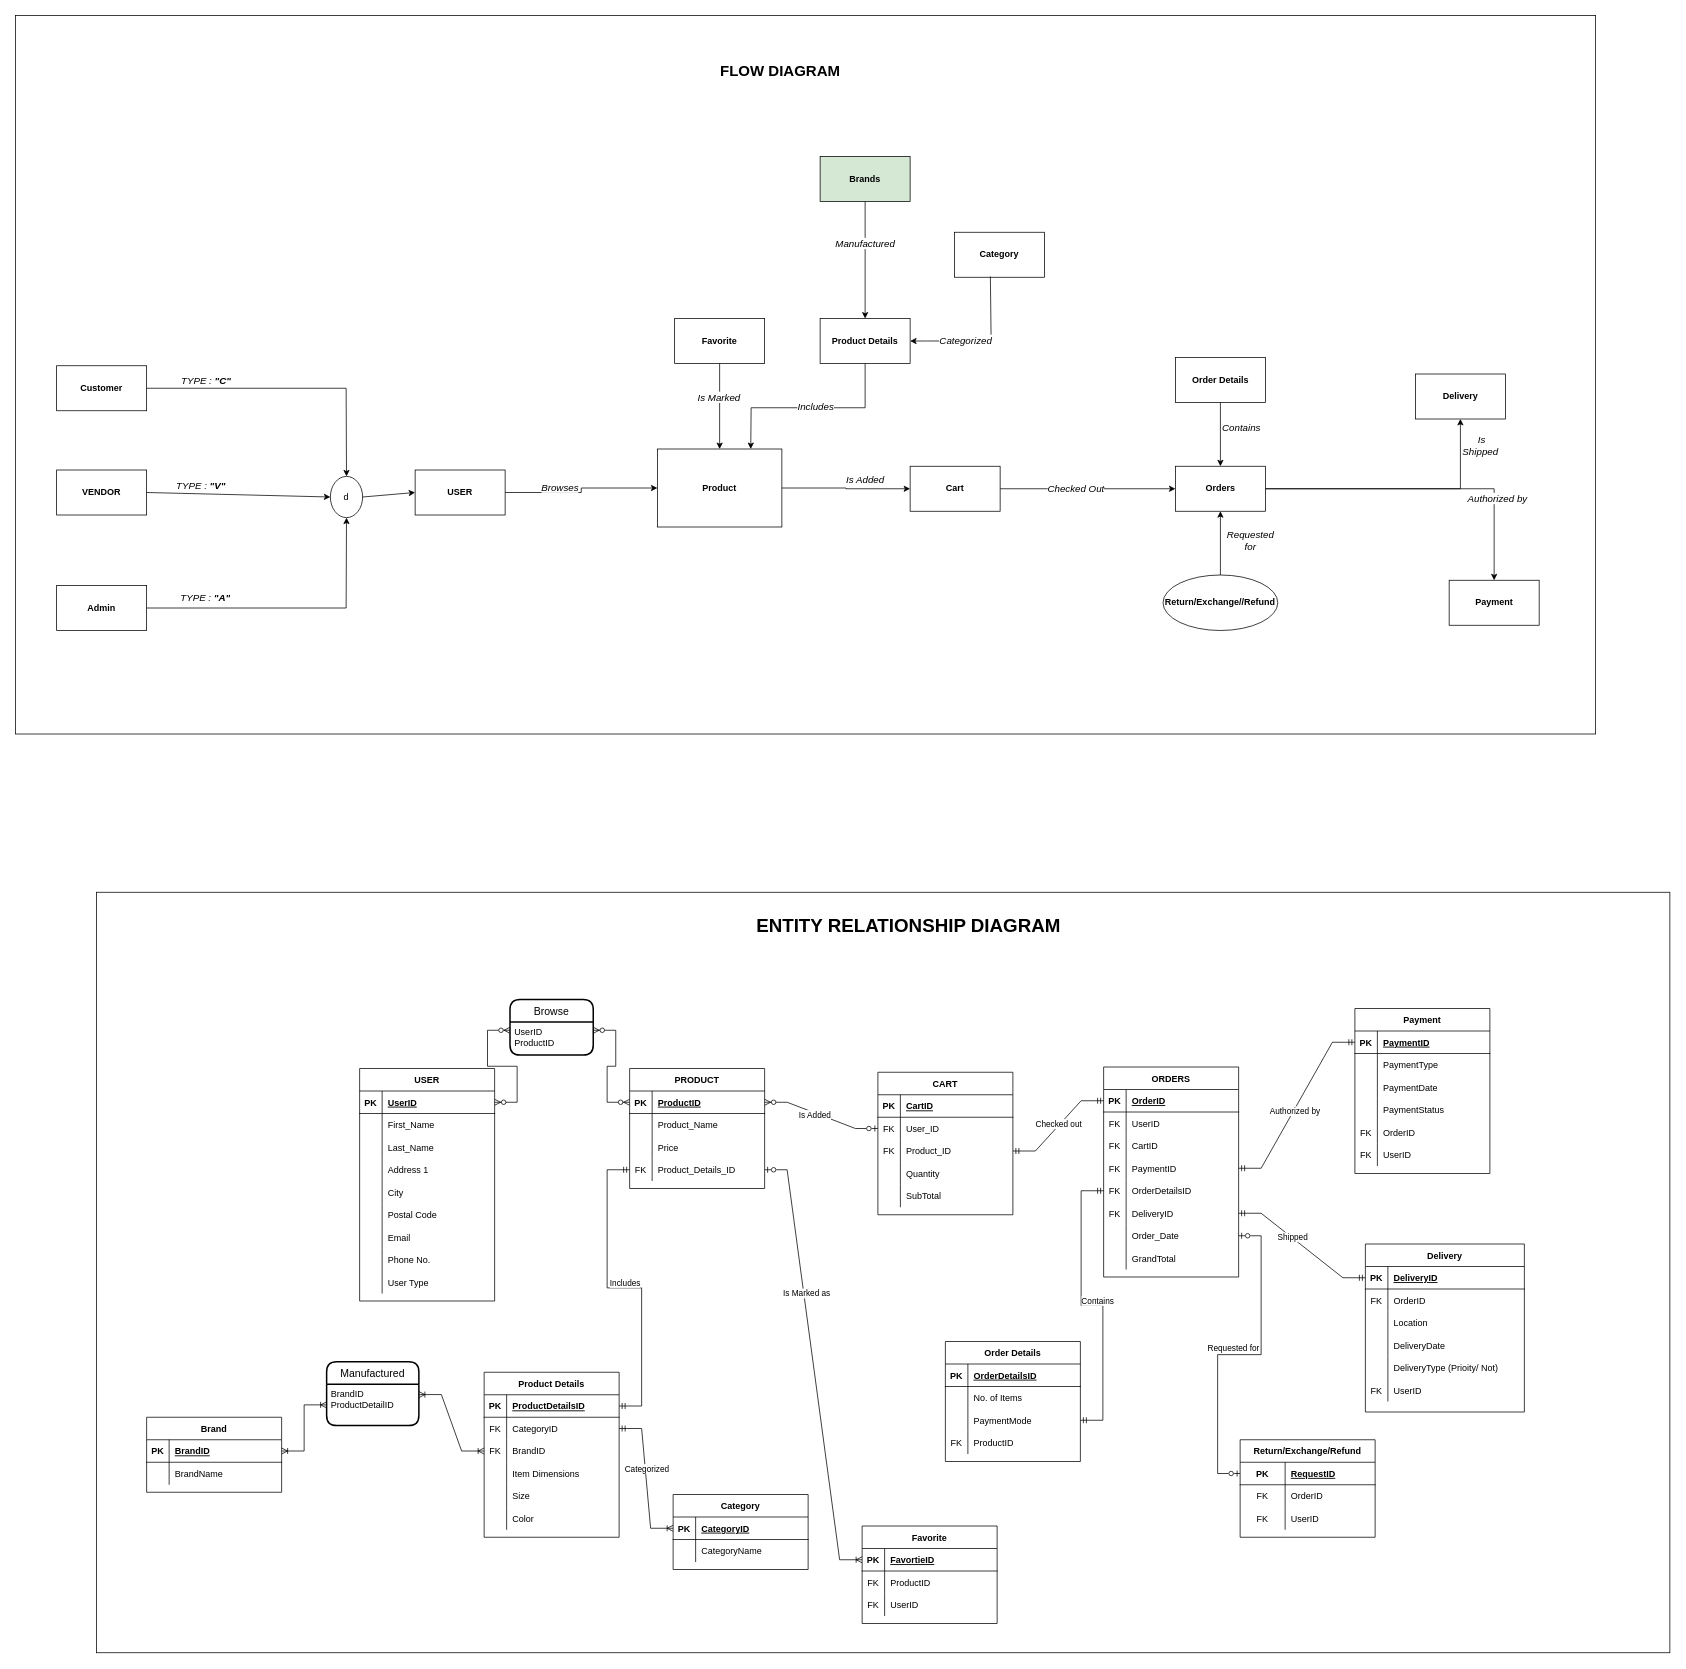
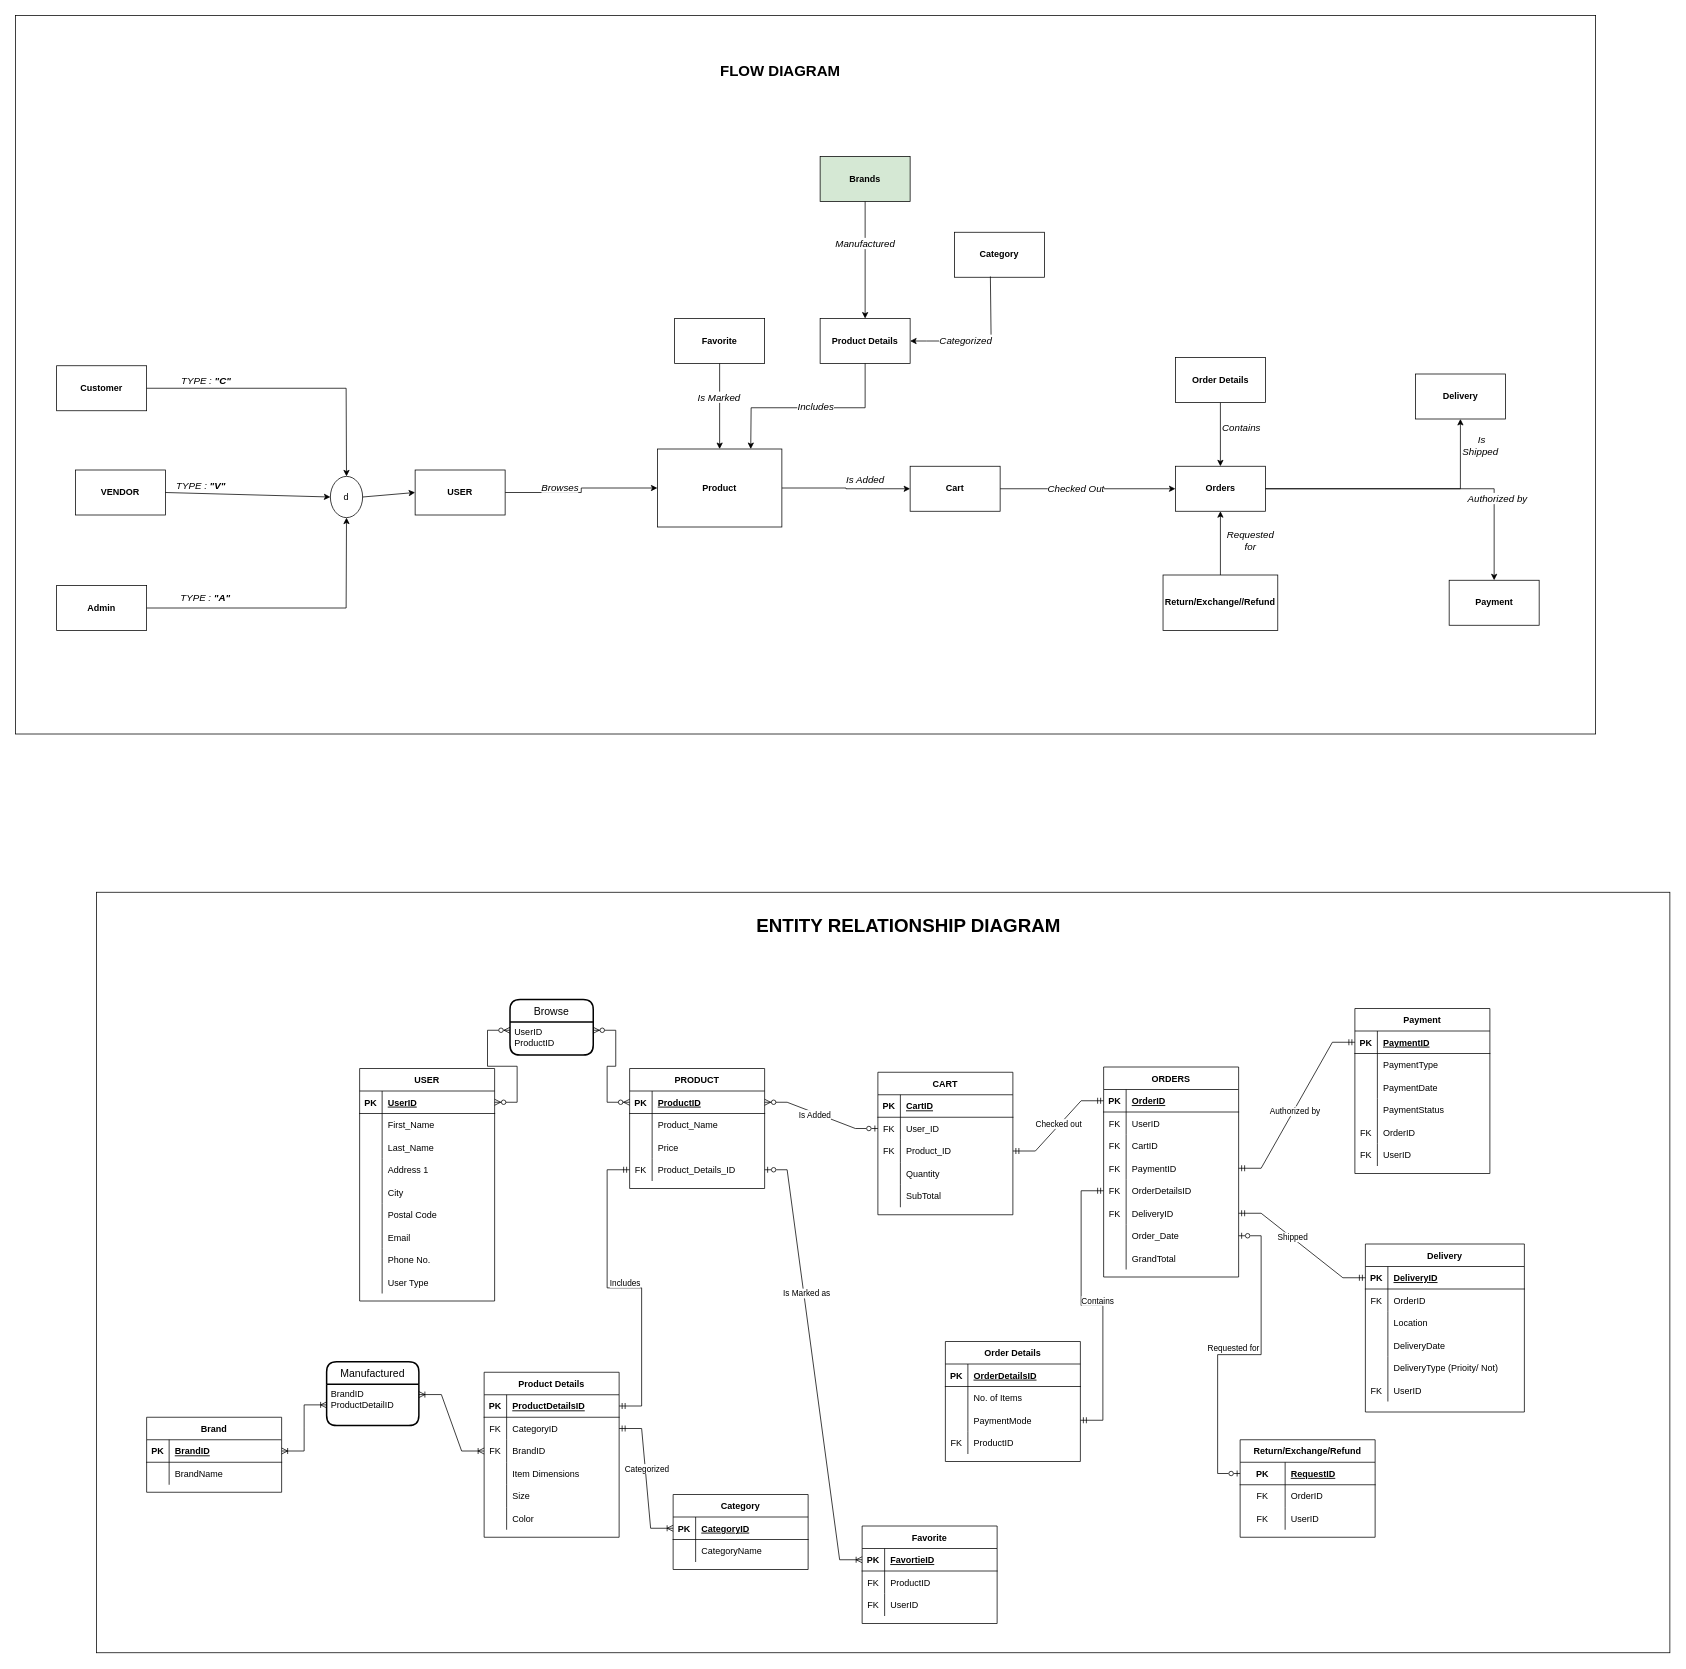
(102, 492) -> (120, 492)
(1220, 603) -> (1220, 603)
